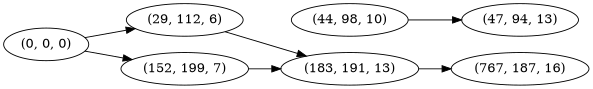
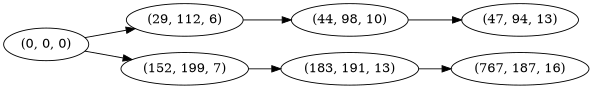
(261, 43) -> (263, 20)
